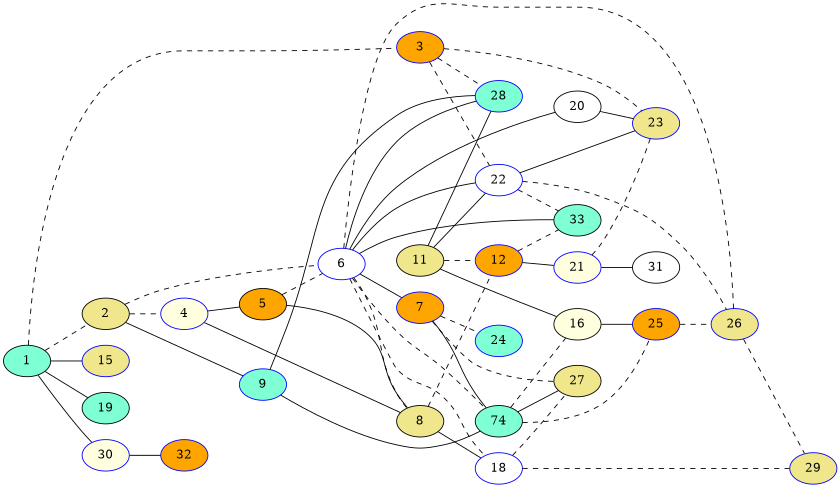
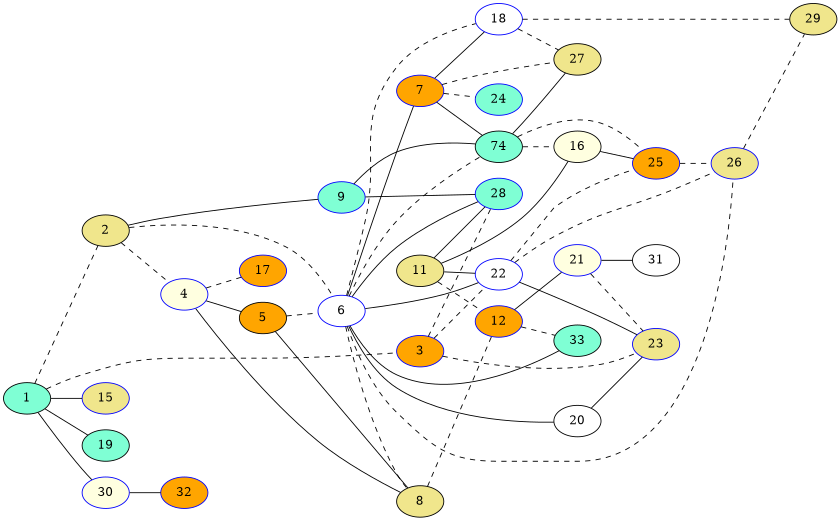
(538, 200) -> (563, 202)
none -> (263, 271)
(461, 446) -> (460, 55)
(813, 468) -> (813, 19)
